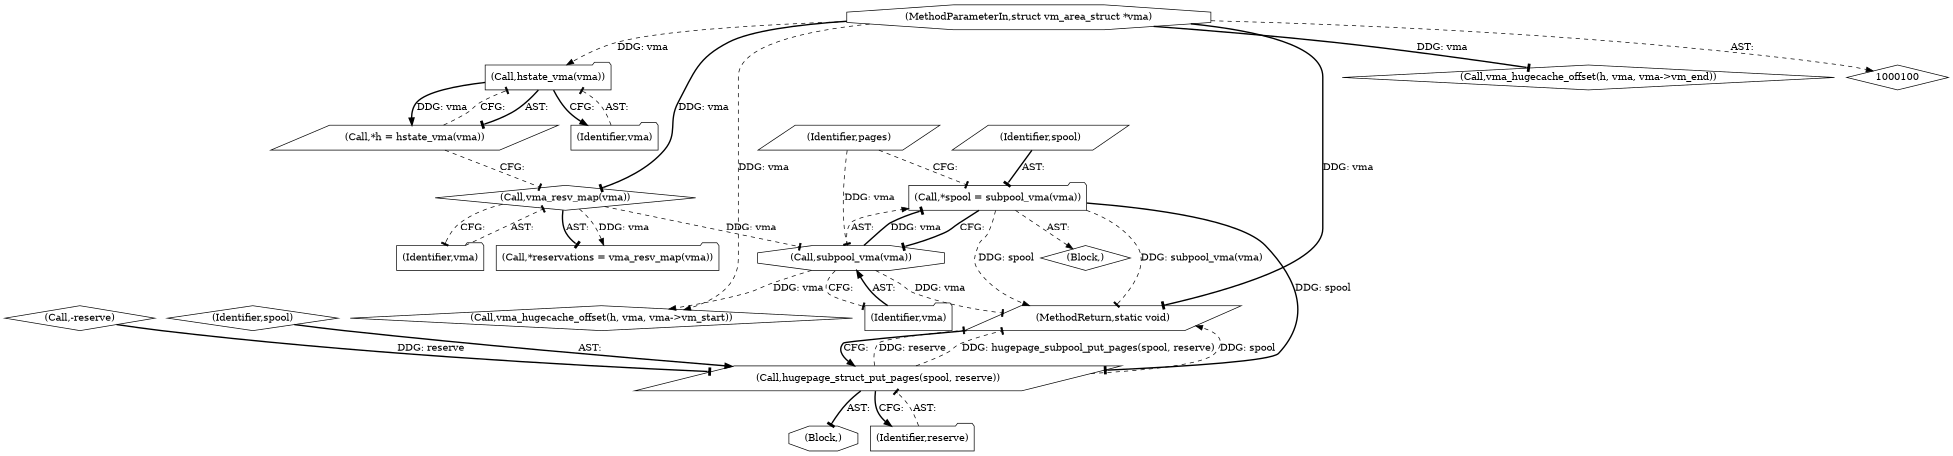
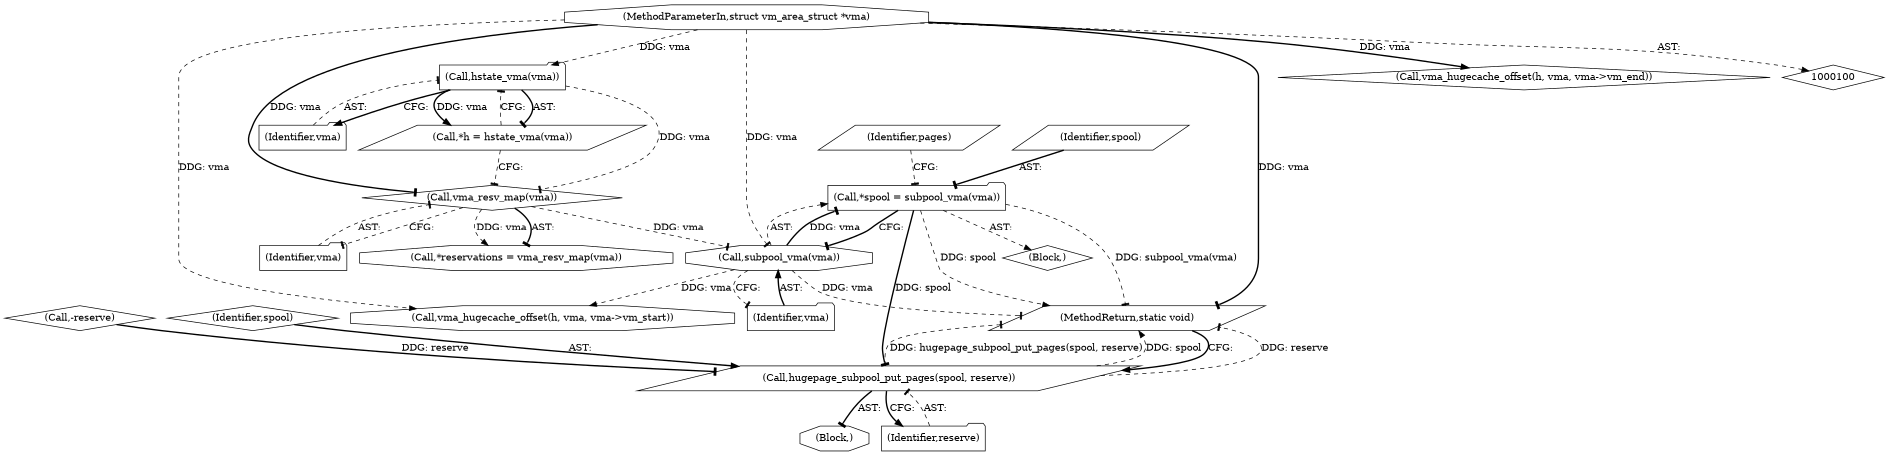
(1340, 43) -> (1222, 38)
none -> (655, 146)
(843, 196) -> (747, 139)
(608, 258) -> (516, 258)
(601, 318) -> (543, 318)
(878, 378) -> (889, 378)
